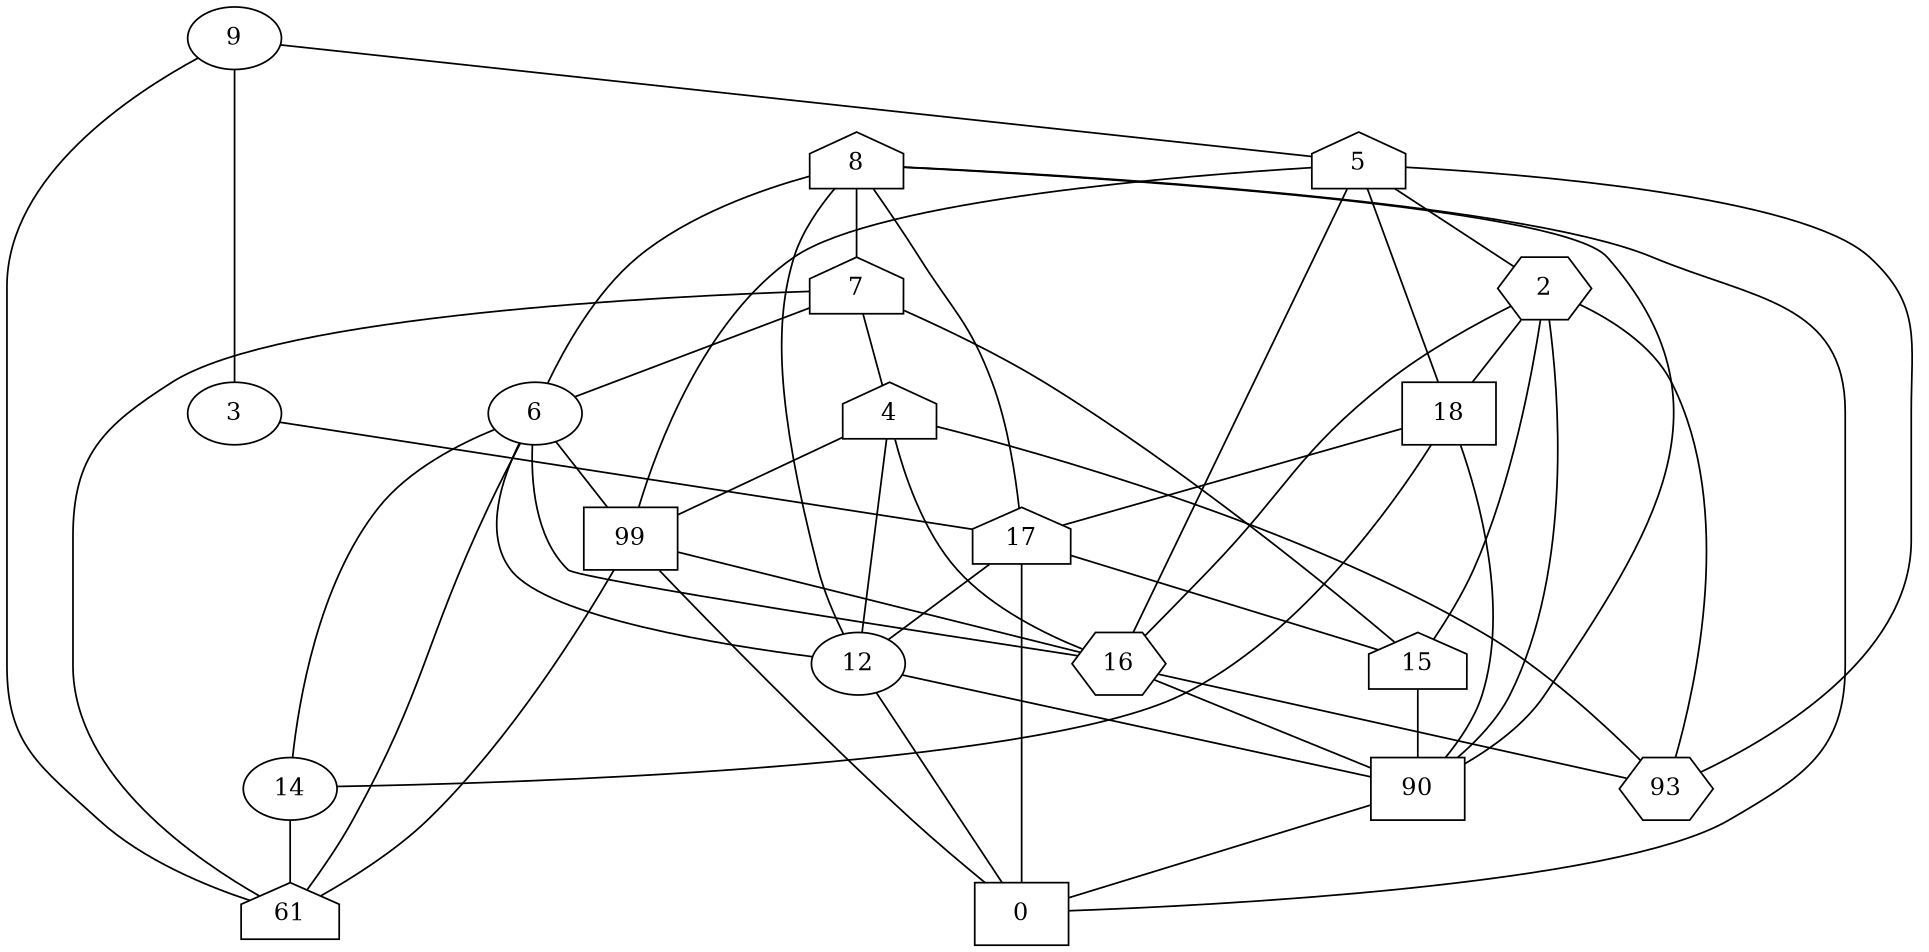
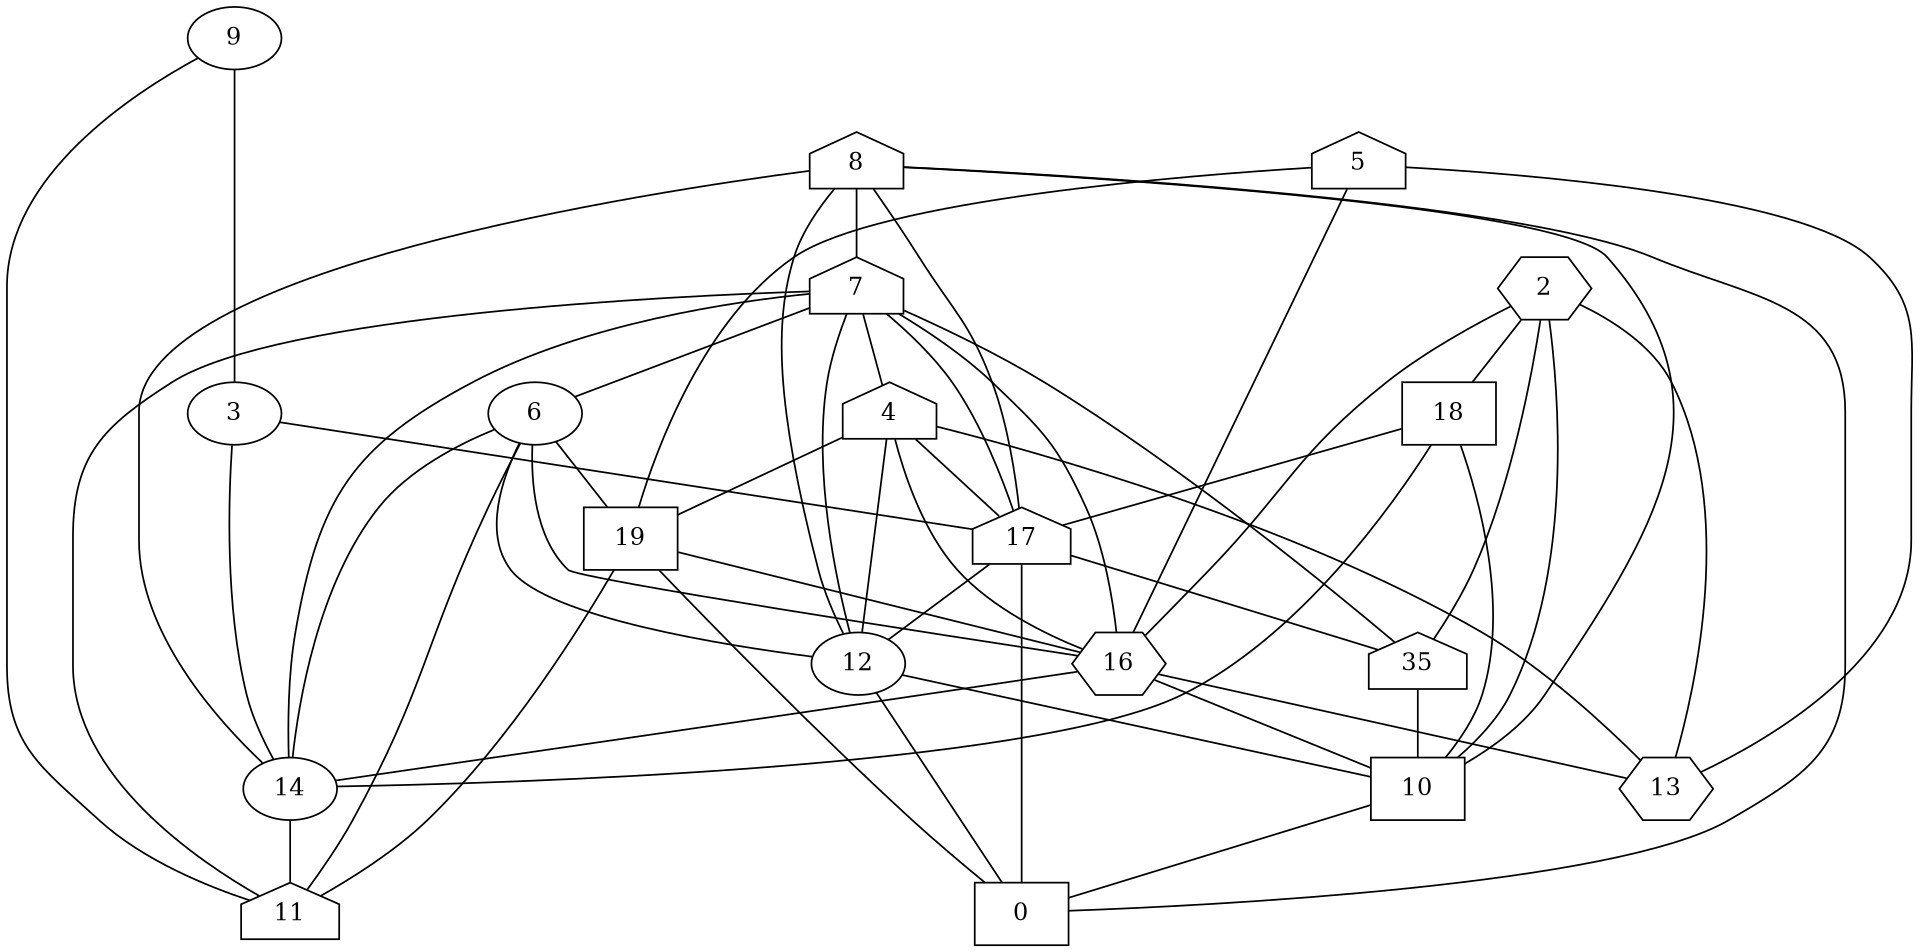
(796, 101) -> none
(1454, 228) -> none
(652, 246) -> (262, 299)
(1403, 285) -> none
none -> (965, 402)
none -> (431, 406)
none -> (1051, 444)
none -> (824, 473)
none -> (957, 478)
(631, 539) -> (631, 539)
none -> (233, 605)
(1418, 664) -> (1418, 664)
none -> (707, 726)
(1418, 789) -> (1418, 789)
(1666, 789) -> (1666, 789)
(290, 914) -> (290, 914)
